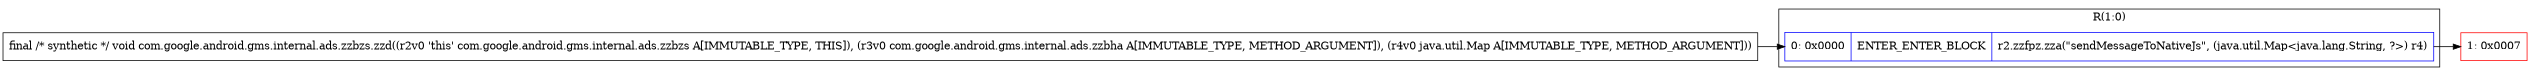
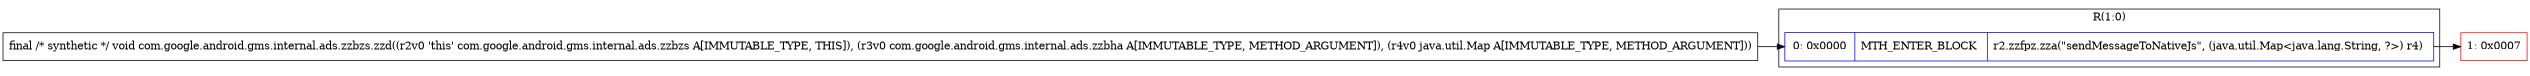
(1921, 46) -> (1919, 46)
